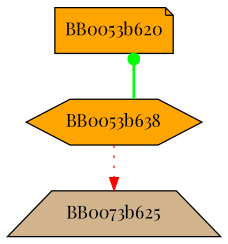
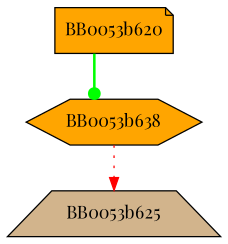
(134, 82) -> (94, 71)
(114, 214) -> (114, 214)
